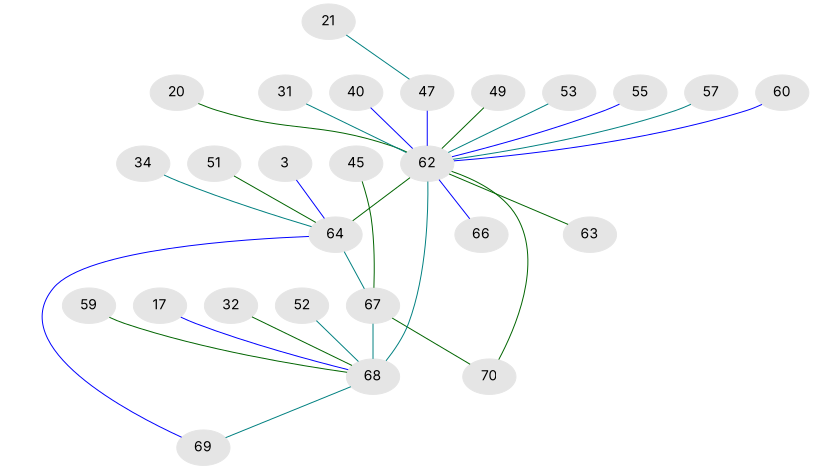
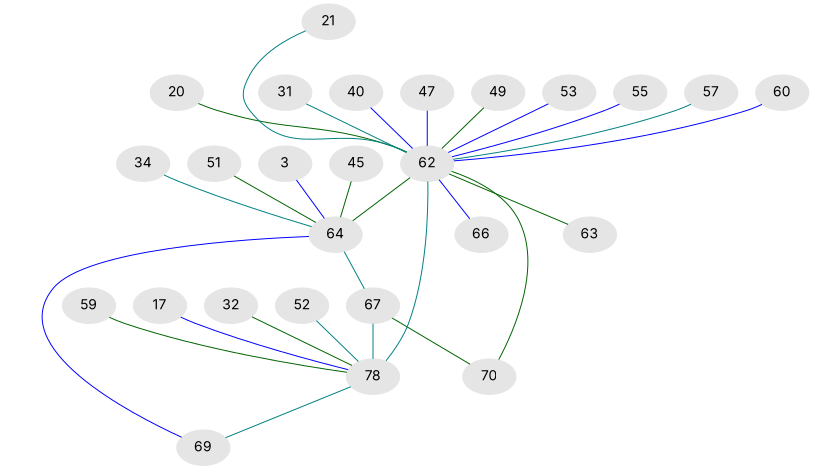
(378, 57) -> (271, 129)
(498, 128) -> (498, 128)
(373, 234) -> (346, 199)
(373, 377) -> (373, 377)
